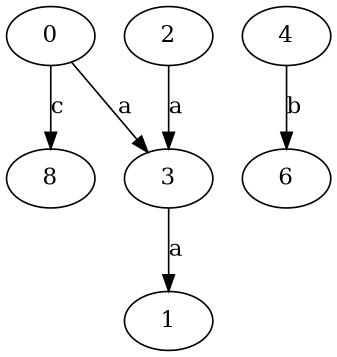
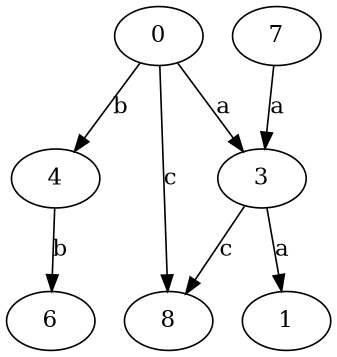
(169, 36) -> (277, 36)
none -> (112, 101)
none -> (220, 243)
